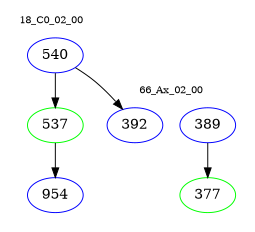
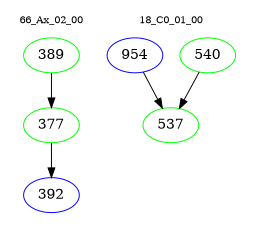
(51, 21) -> (171, 21)
(55, 55) -> (208, 55)
(106, 91) -> (51, 155)
(208, 125) -> (51, 55)
(55, 155) -> (151, 86)
